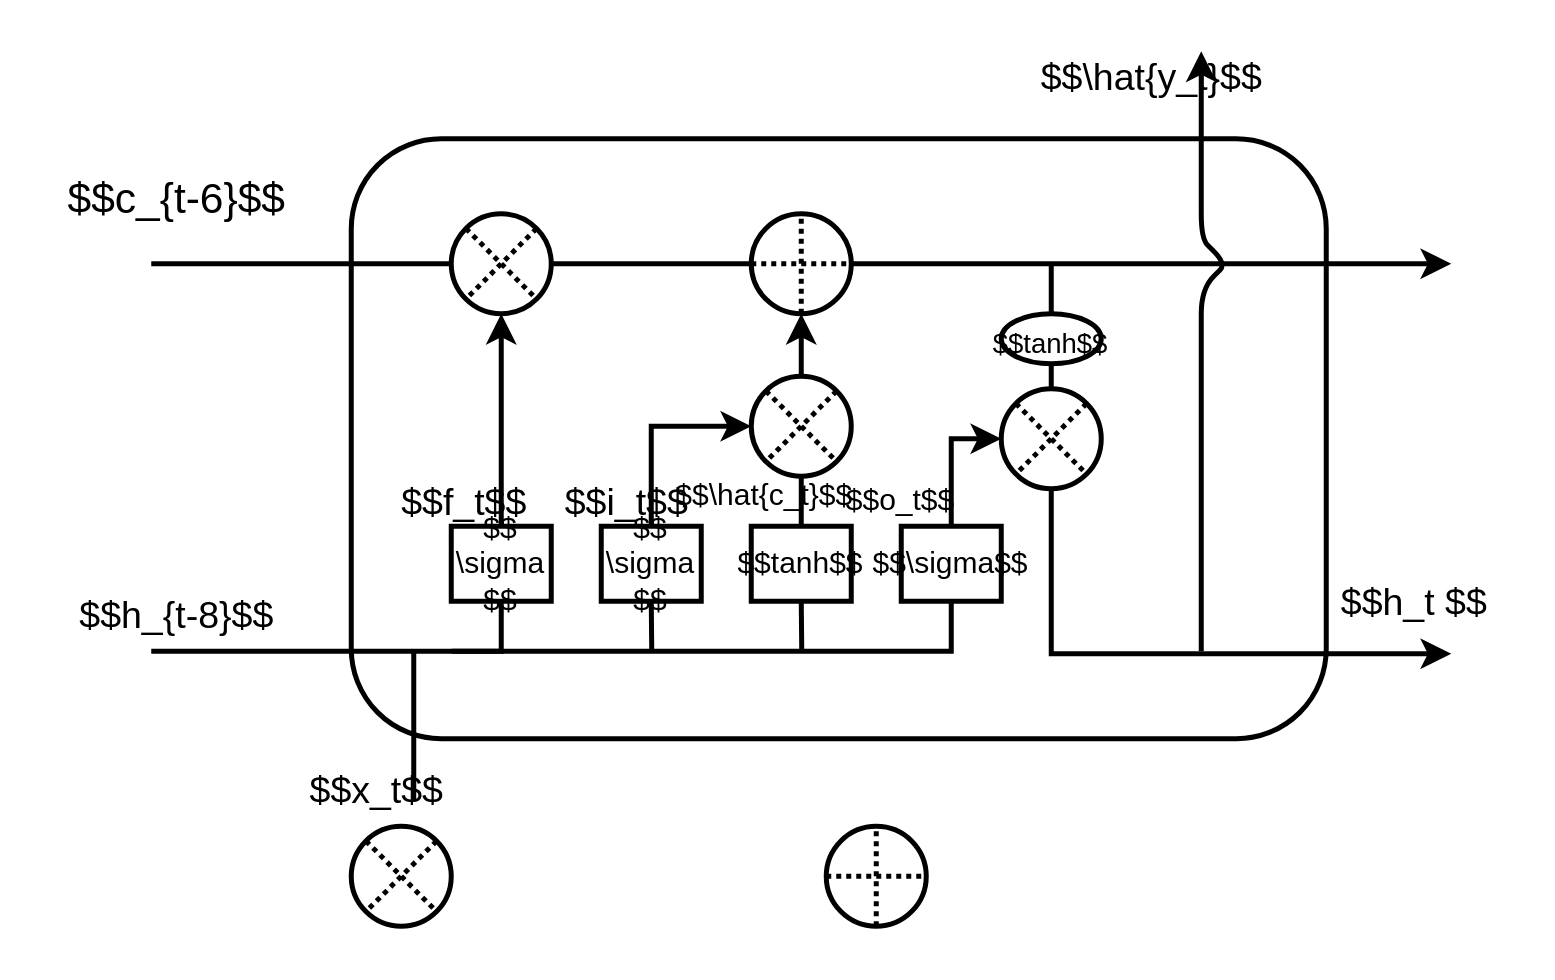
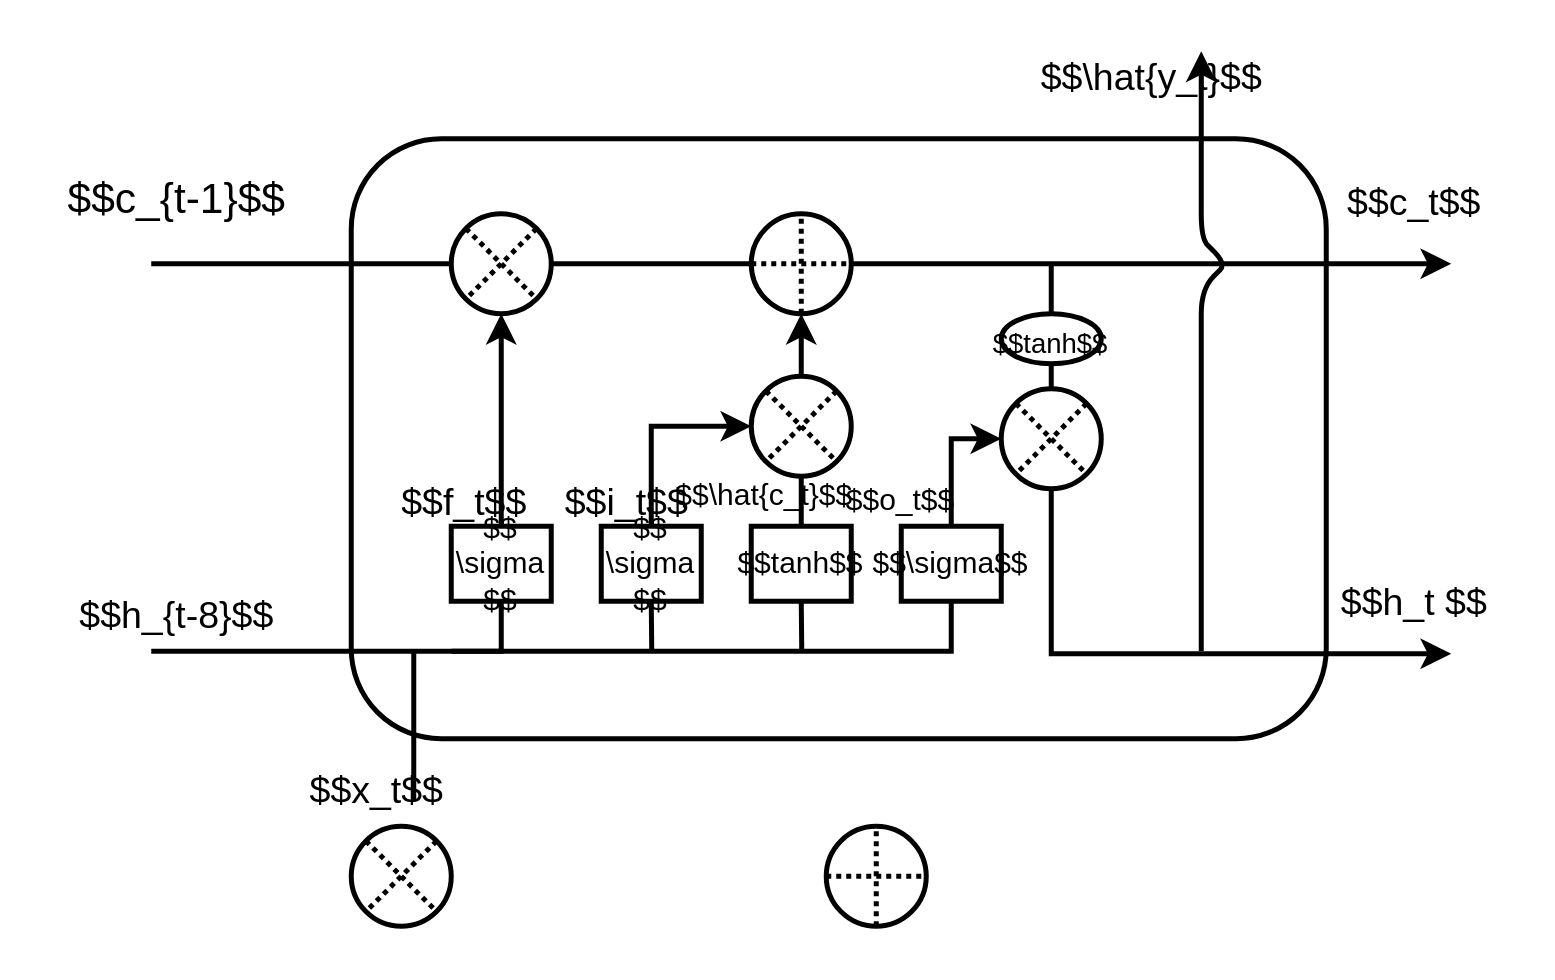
(178, 201) -> (178, 201)
none -> (1414, 201)
